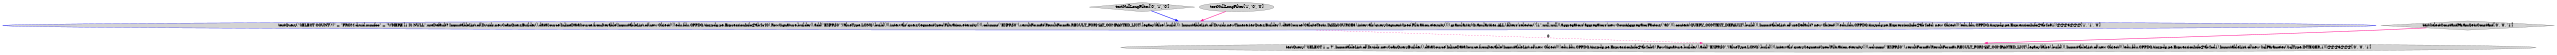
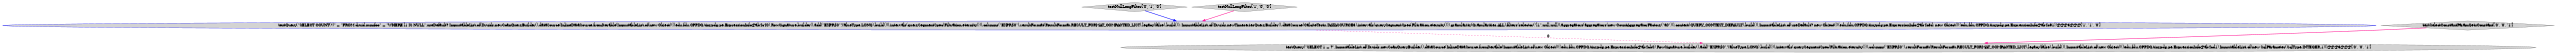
(1237, 7) -> (1244, 7)
